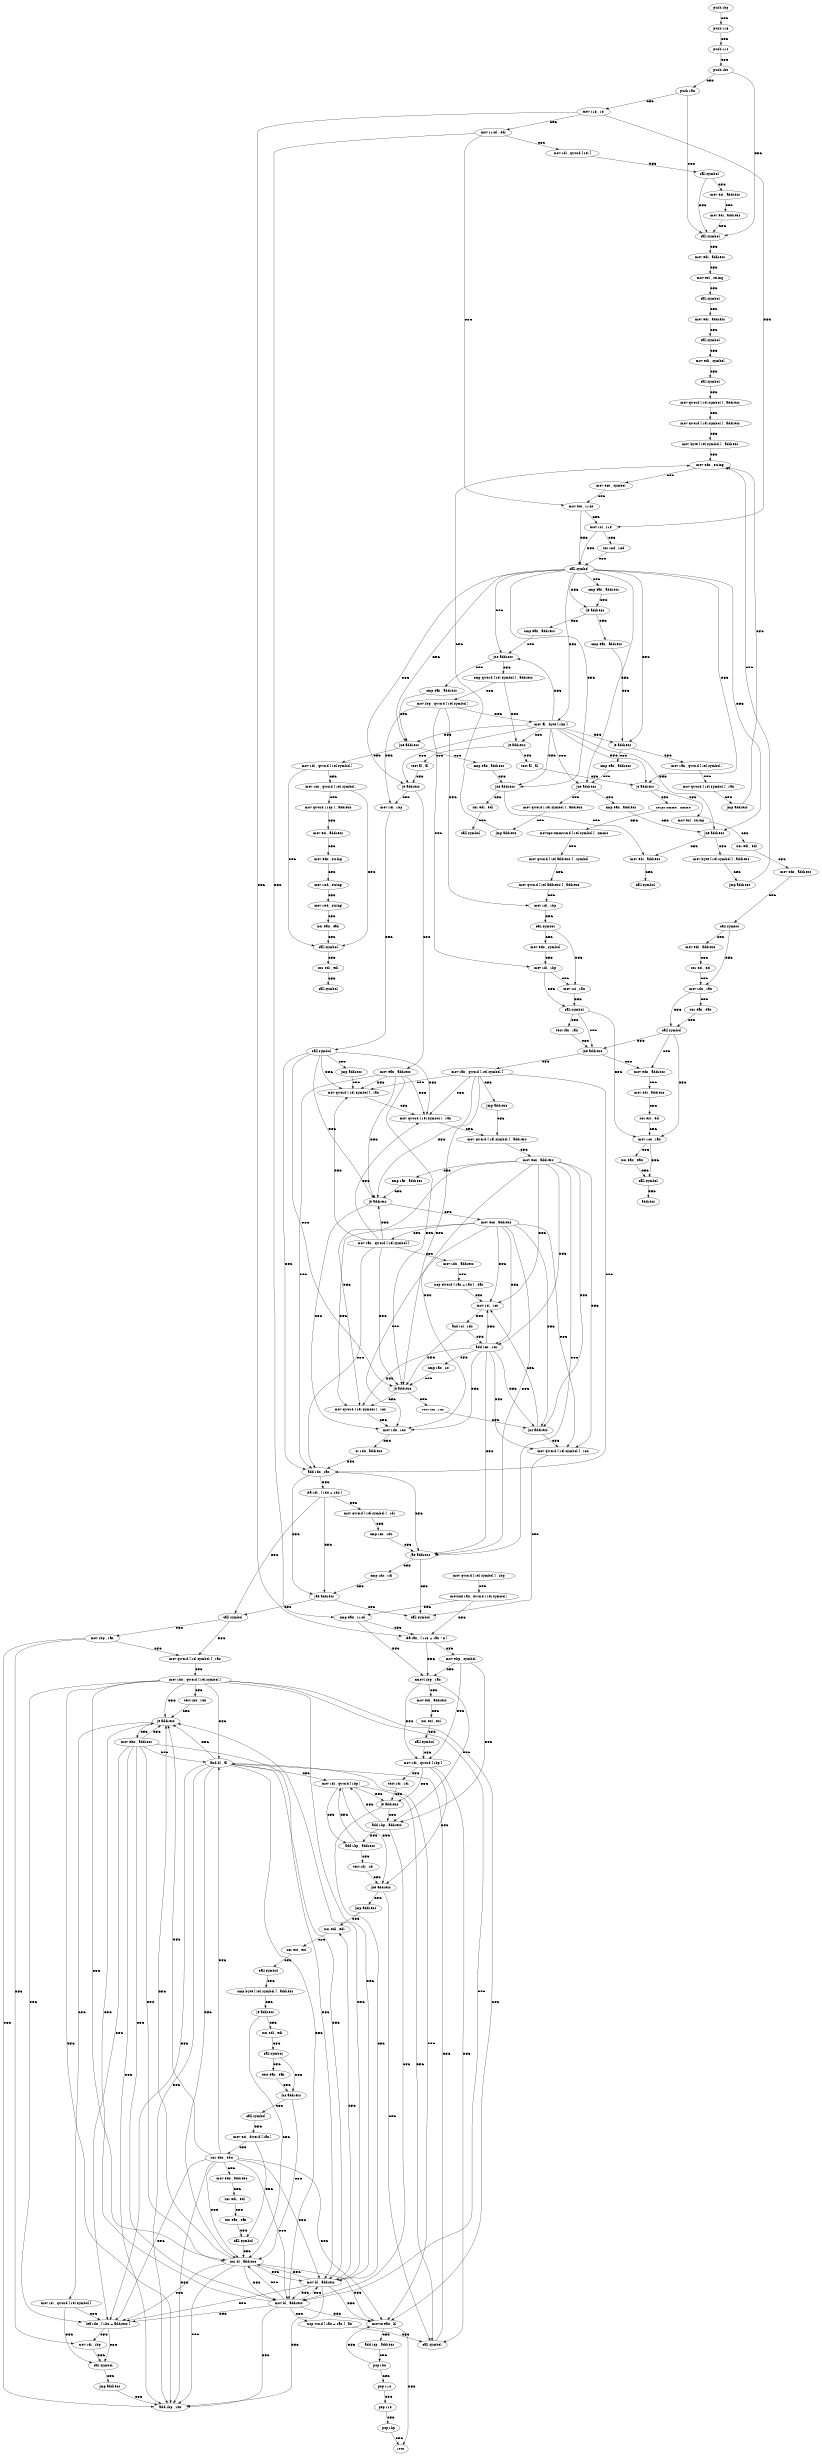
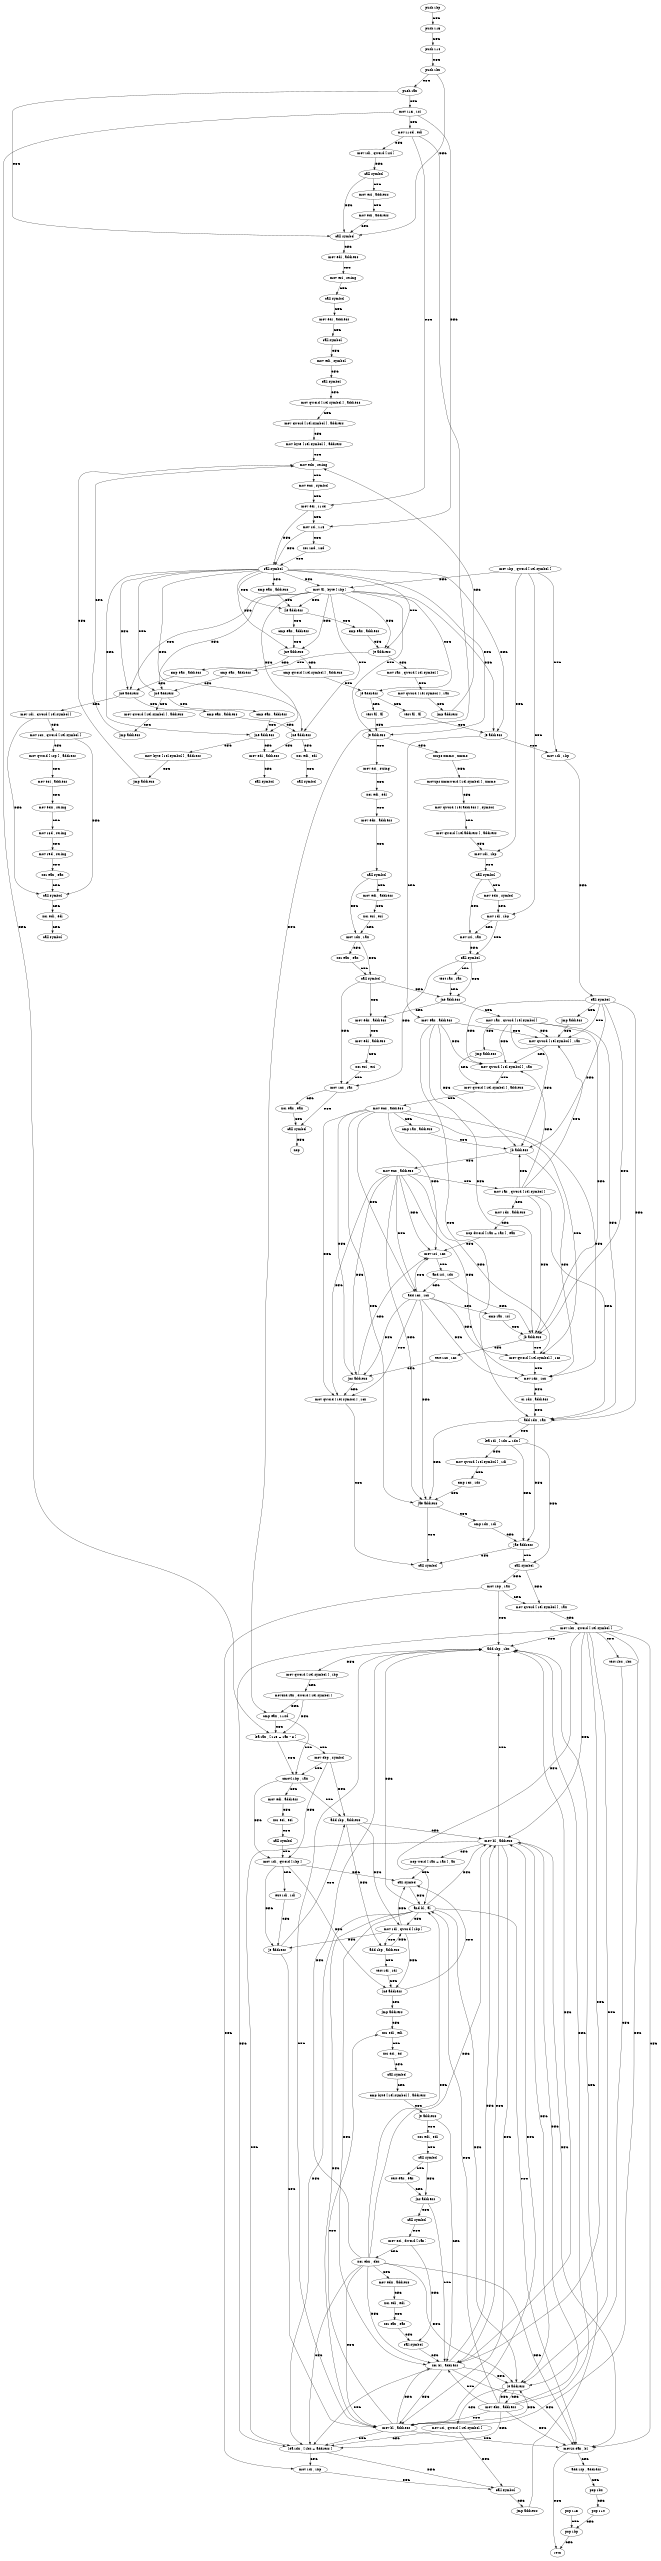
none -> (311, 599)
(476, 691) -> none
(648, 1202) -> (297, 1150)
none -> (400, 1652)
(161, 2241) -> (319, 2355)
(347, 2347) -> (534, 2429)
(385, 2396) -> (586, 2521)
